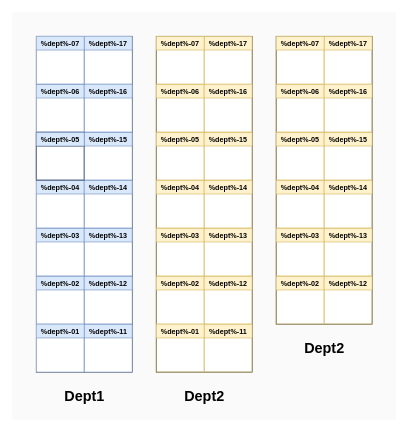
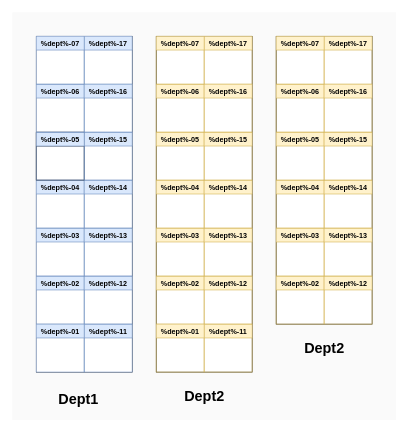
(84, 396) -> (78, 399)
